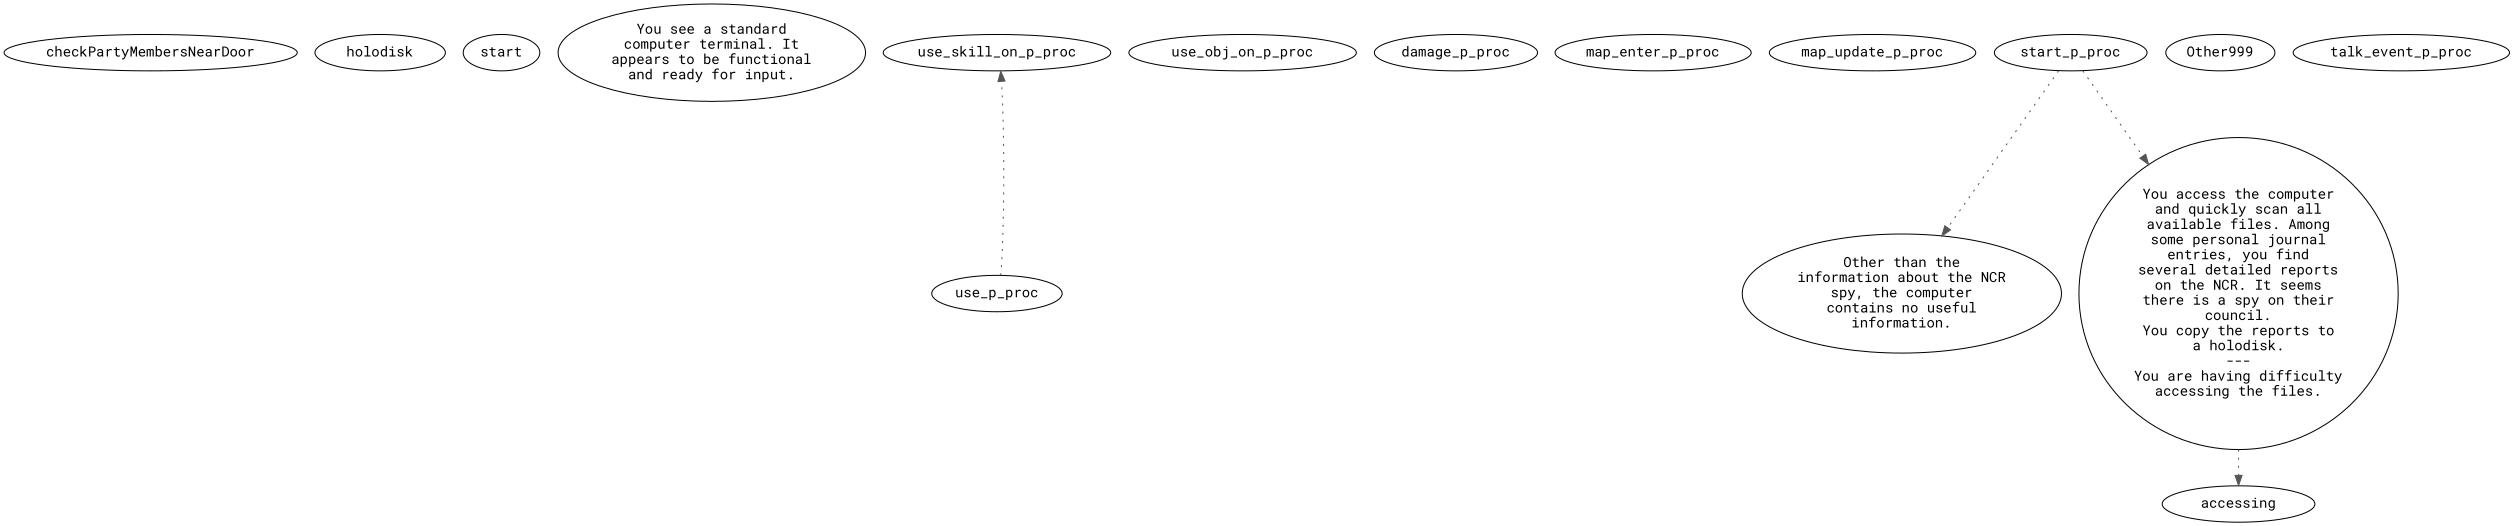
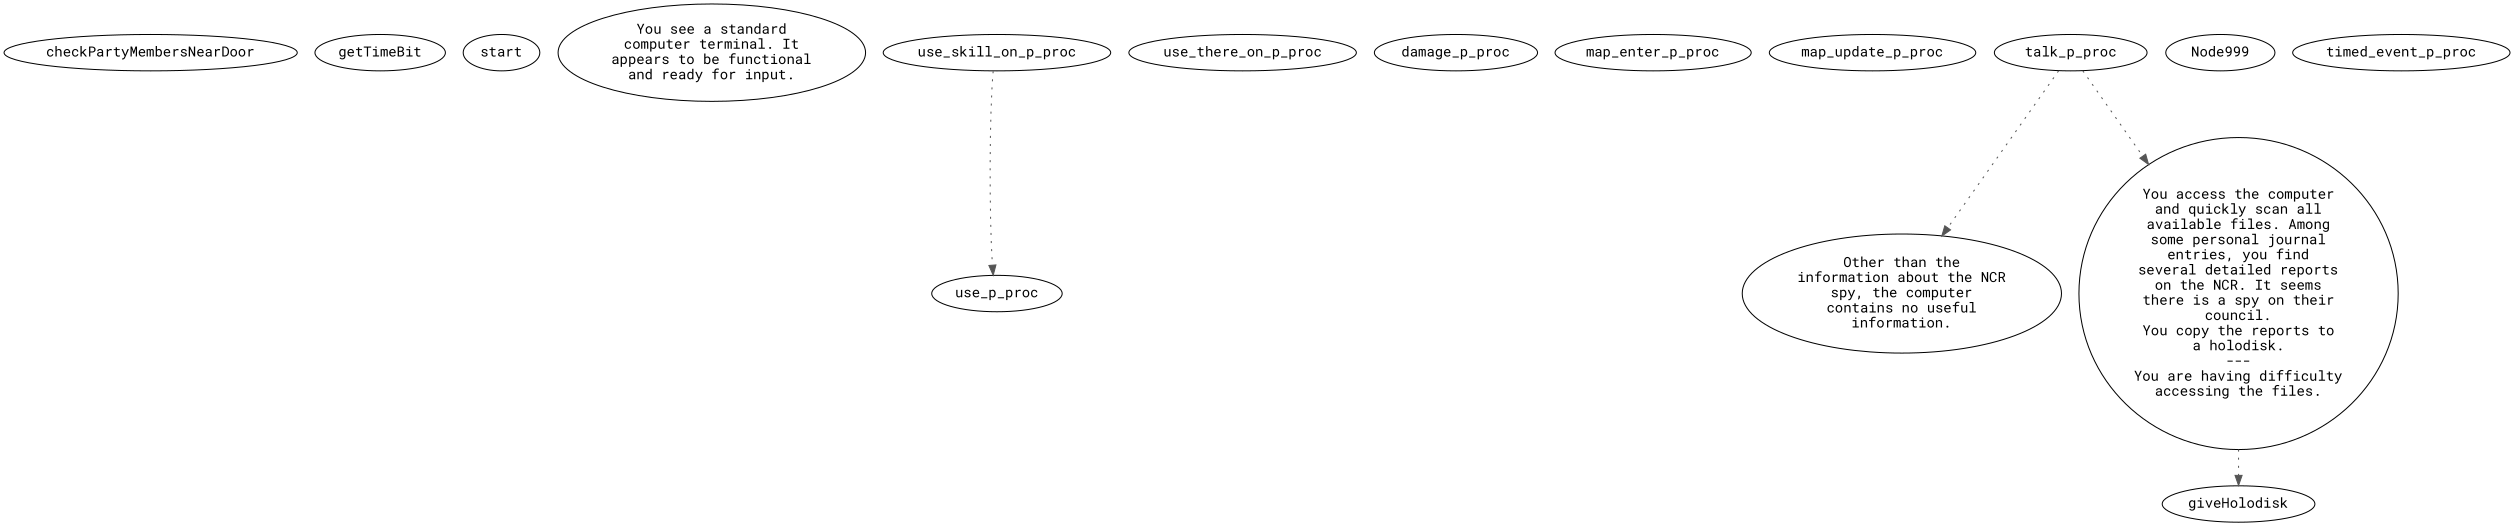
(380, 53) -> (380, 53)
(1243, 53) -> (1243, 53)
(2071, 53) -> (2071, 53)
(2220, 53) -> (2220, 53)
(2401, 53) -> (2401, 53)
(1004, 178) -> (990, 168)
(2239, 504) -> (2239, 504)
